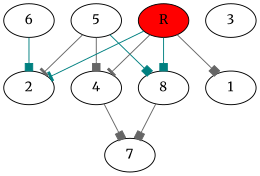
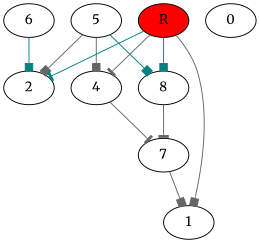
(231, 21) -> (231, 21)
(64, 52) -> (66, 51)
(111, 117) -> (128, 120)
(149, 117) -> (164, 119)
none -> (174, 184)
